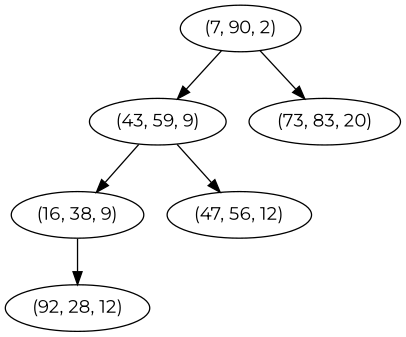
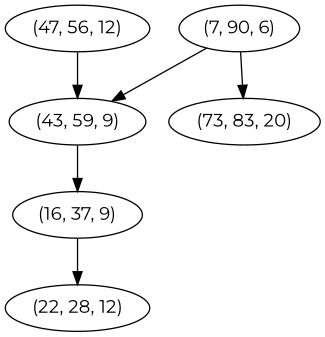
(241, 28) -> (239, 28)
(194, 164) -> (78, 69)
(78, 215) -> (78, 215)
(78, 308) -> (78, 308)
